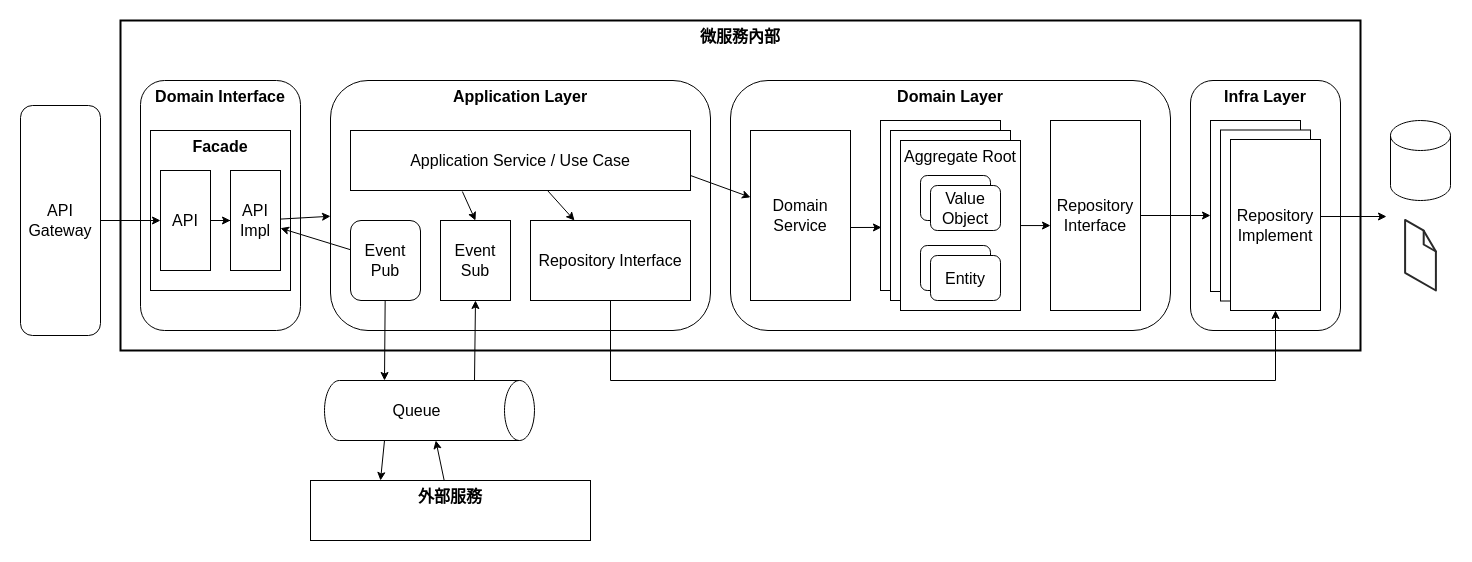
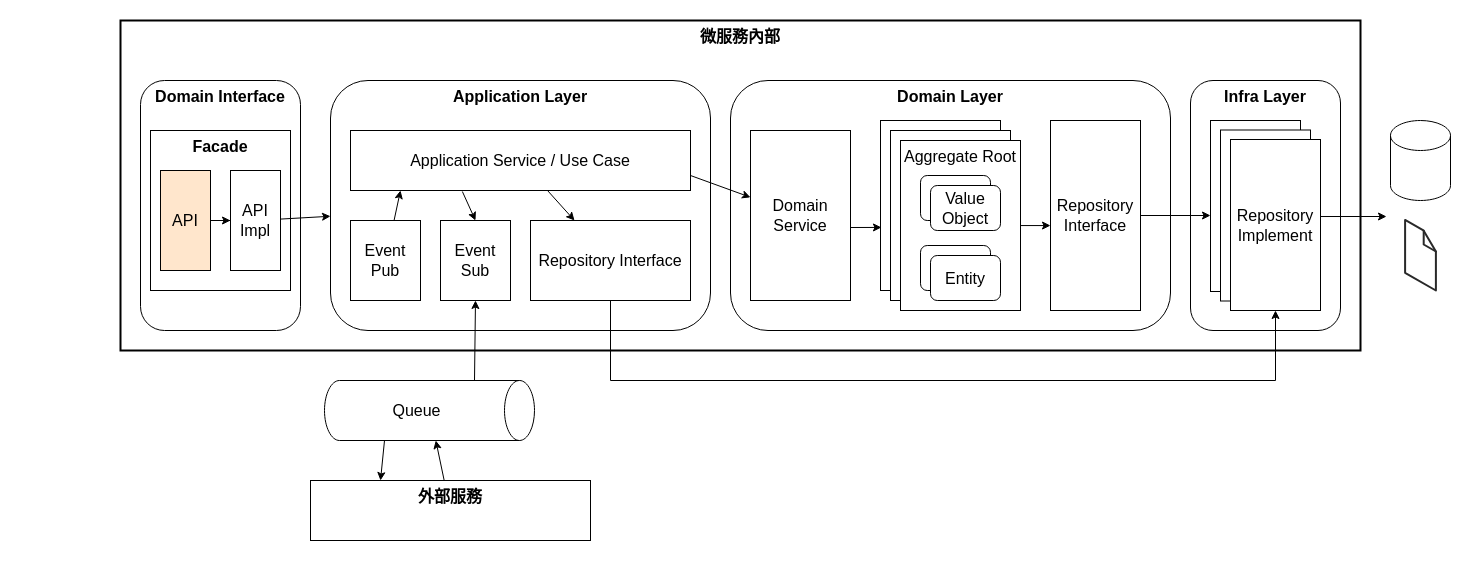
(61, 221) -> none
(127, 221) -> none
(186, 221) -> (186, 221)
(319, 240) -> (397, 209)
(386, 261) -> (386, 261)
(385, 337) -> none
